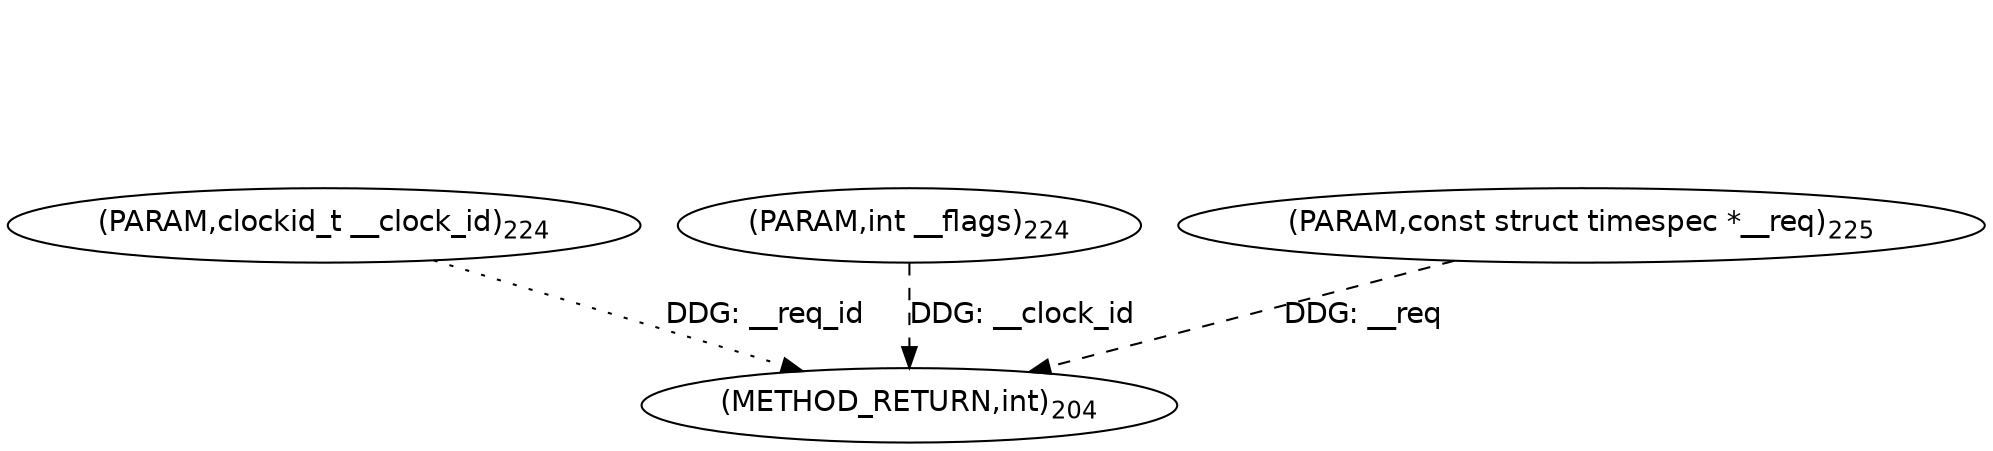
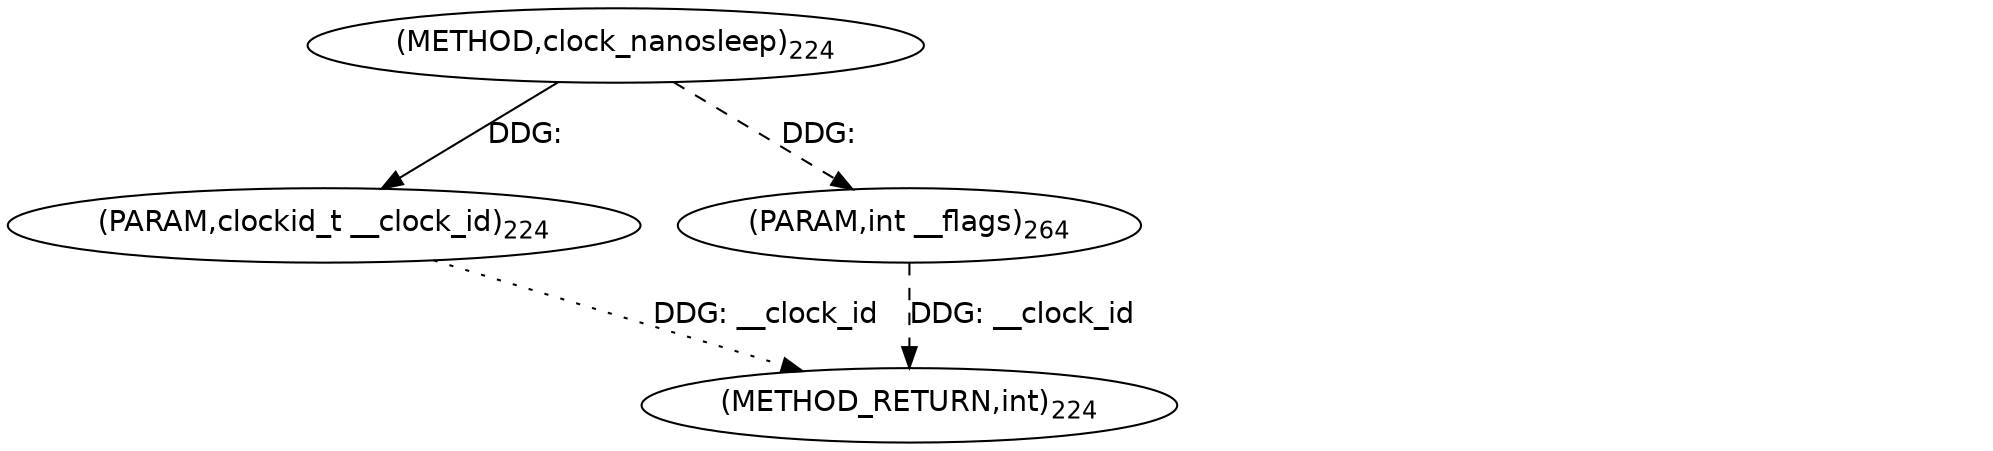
none -> (616, 45)
(1047, 222) -> (1047, 222)
(1582, 225) -> none
(766, 315) -> (766, 315)
(1075, 402) -> (1075, 402)
